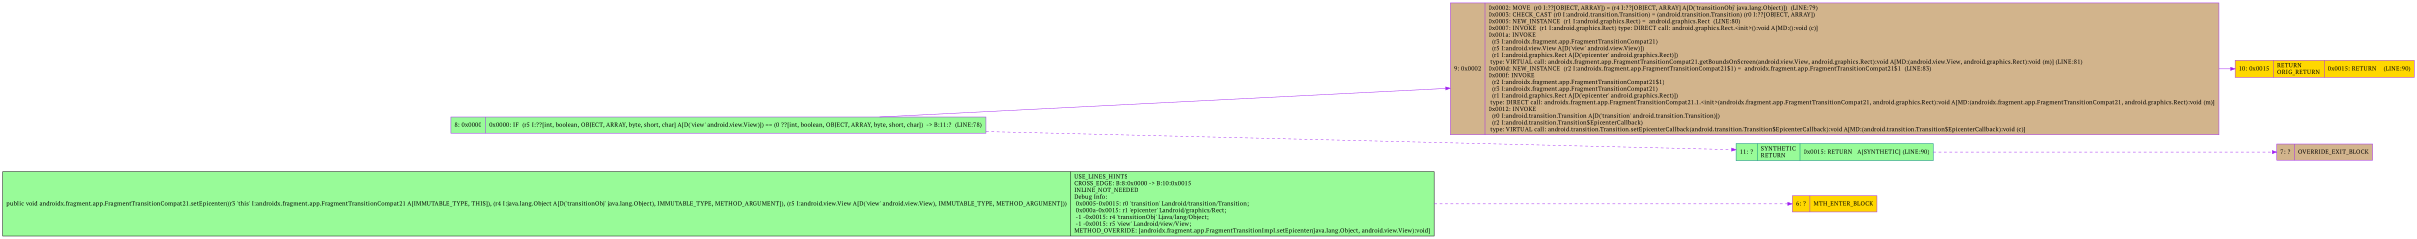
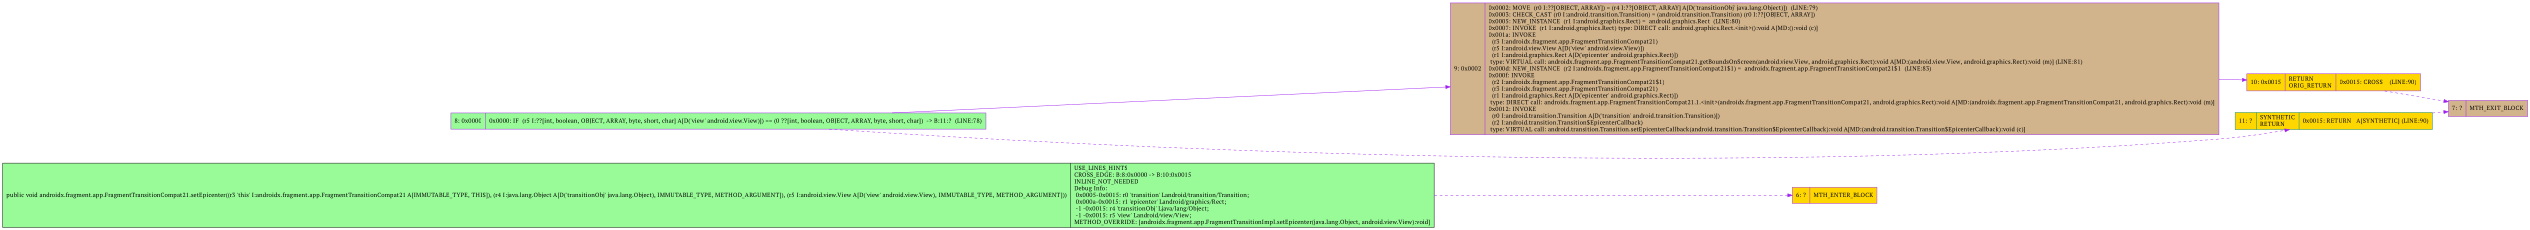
(2369, 69) -> (2378, 82)
none -> (2414, 96)
(1835, 152) -> (2334, 121)
(2333, 152) -> (2497, 108)
